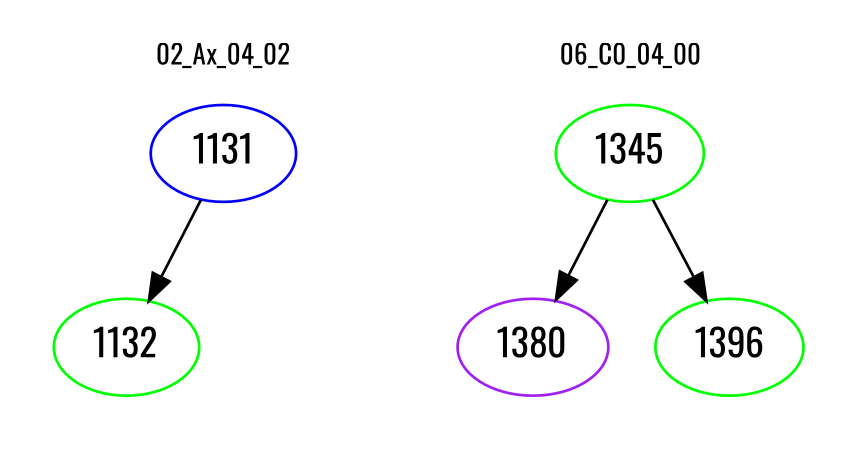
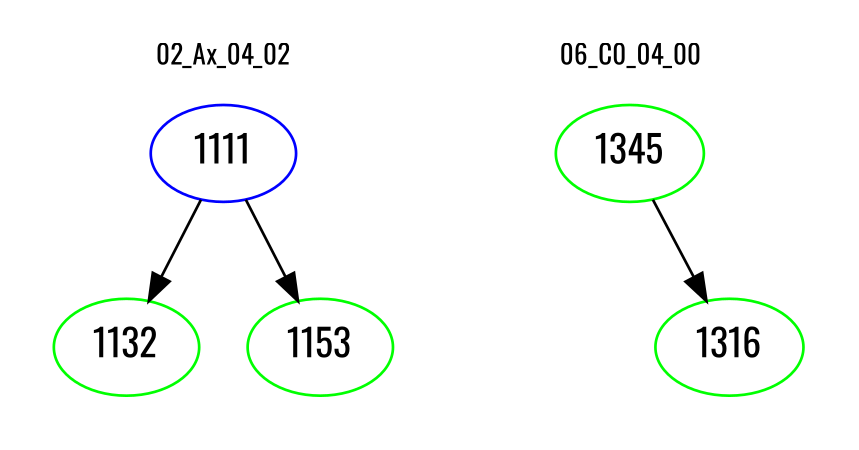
(223, 153) -> (223, 153)
none -> (320, 347)
(533, 347) -> none
(729, 347) -> (729, 347)
